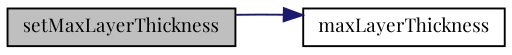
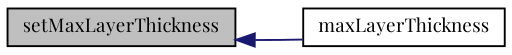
(260, 15) -> (279, 40)
